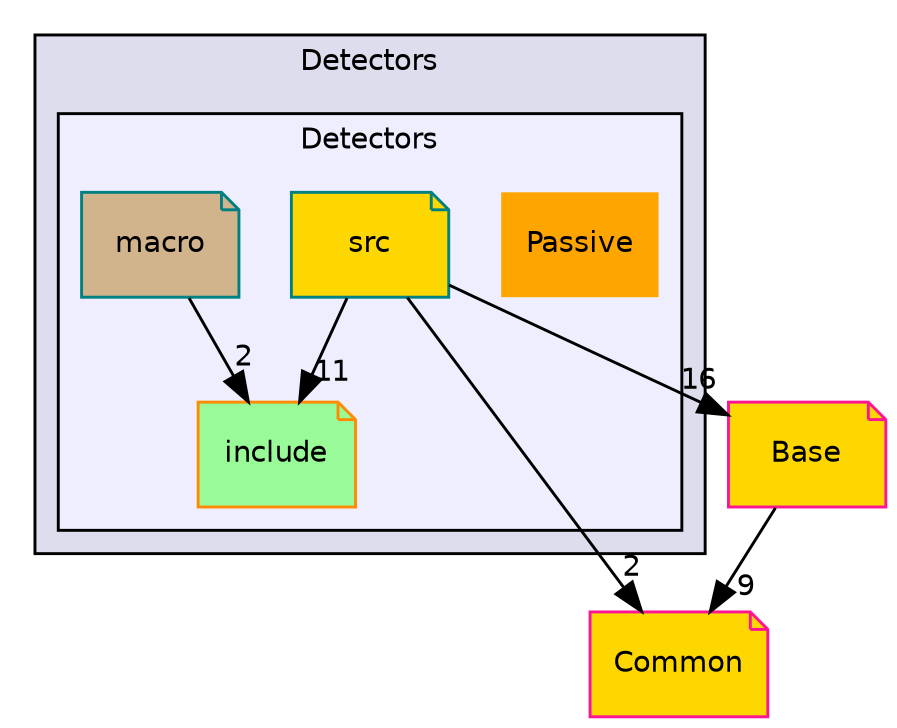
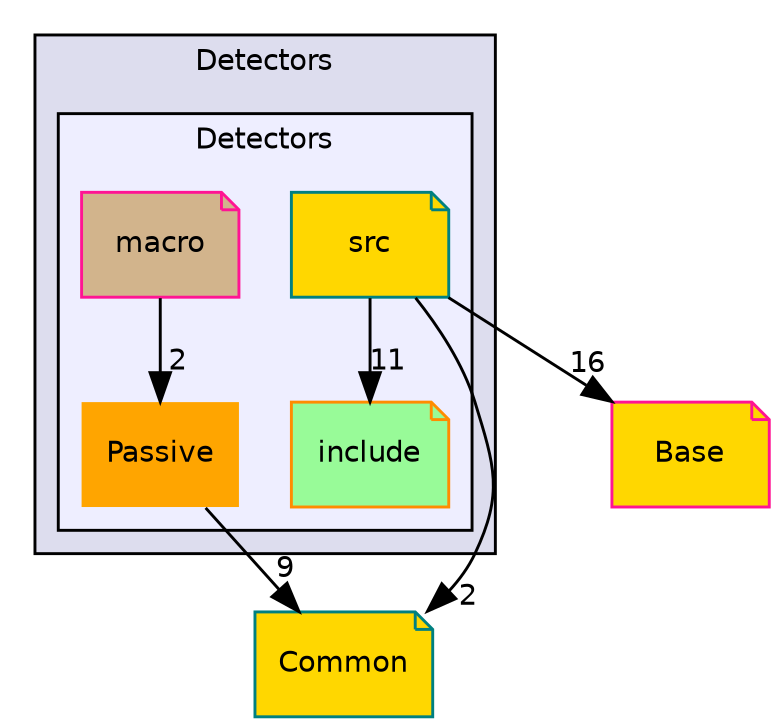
(160, 245) -> (160, 245)
(211, 337) -> (160, 335)
(751, 547) -> (243, 549)
(679, 664) -> (344, 664)
